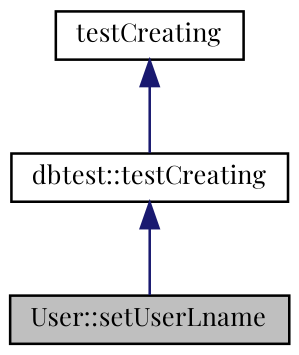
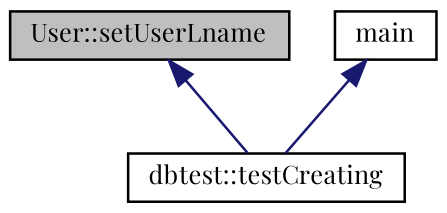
(150, 36) -> (386, 36)
(150, 262) -> (217, 116)
